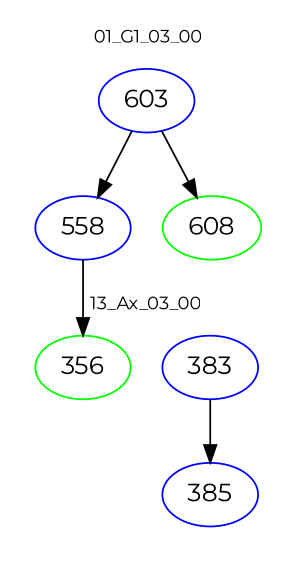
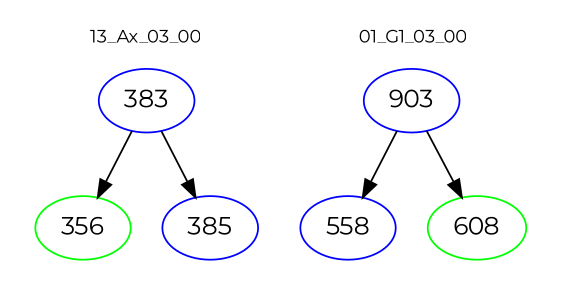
(147, 101) -> (412, 101)
(83, 299) -> (119, 156)
